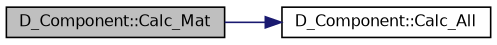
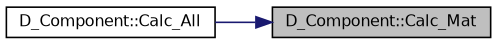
(245, 22) -> (235, 22)
